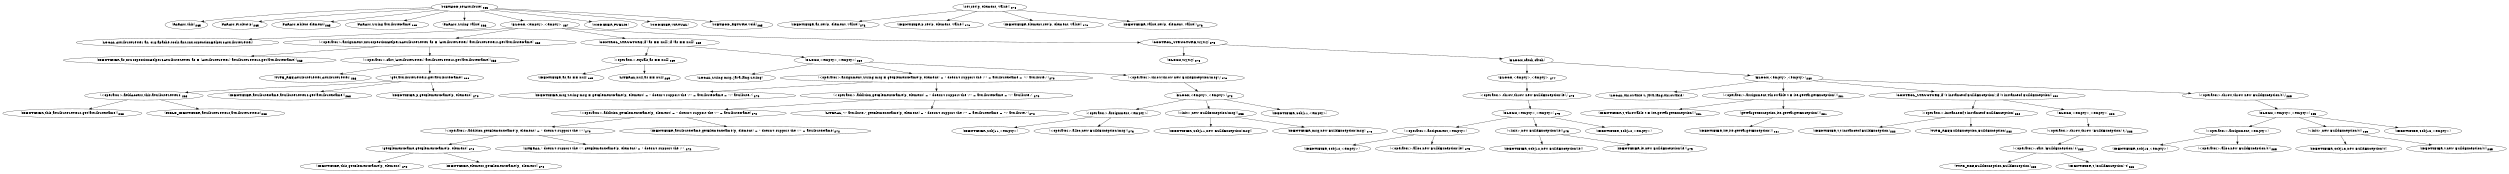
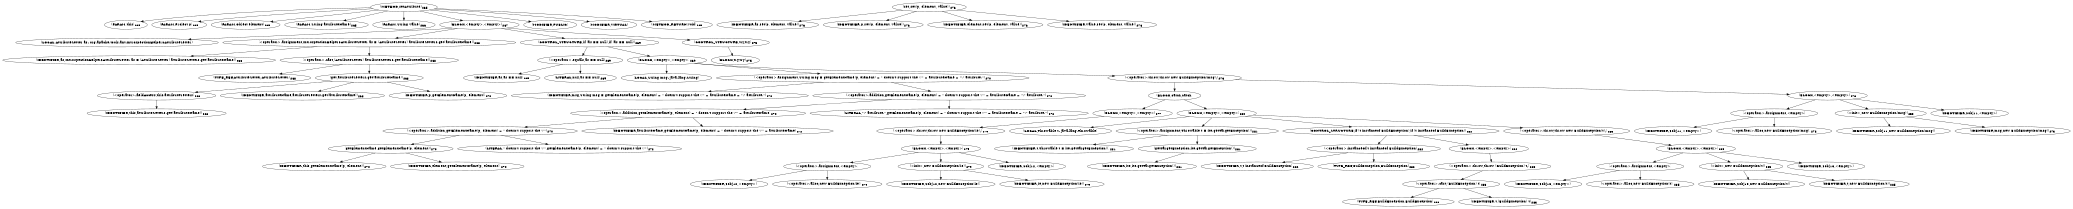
(1361, 52) -> (1175, 86)
(216, 113) -> none
